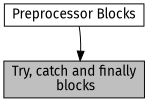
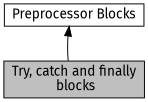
(80, 39) -> (68, 48)
